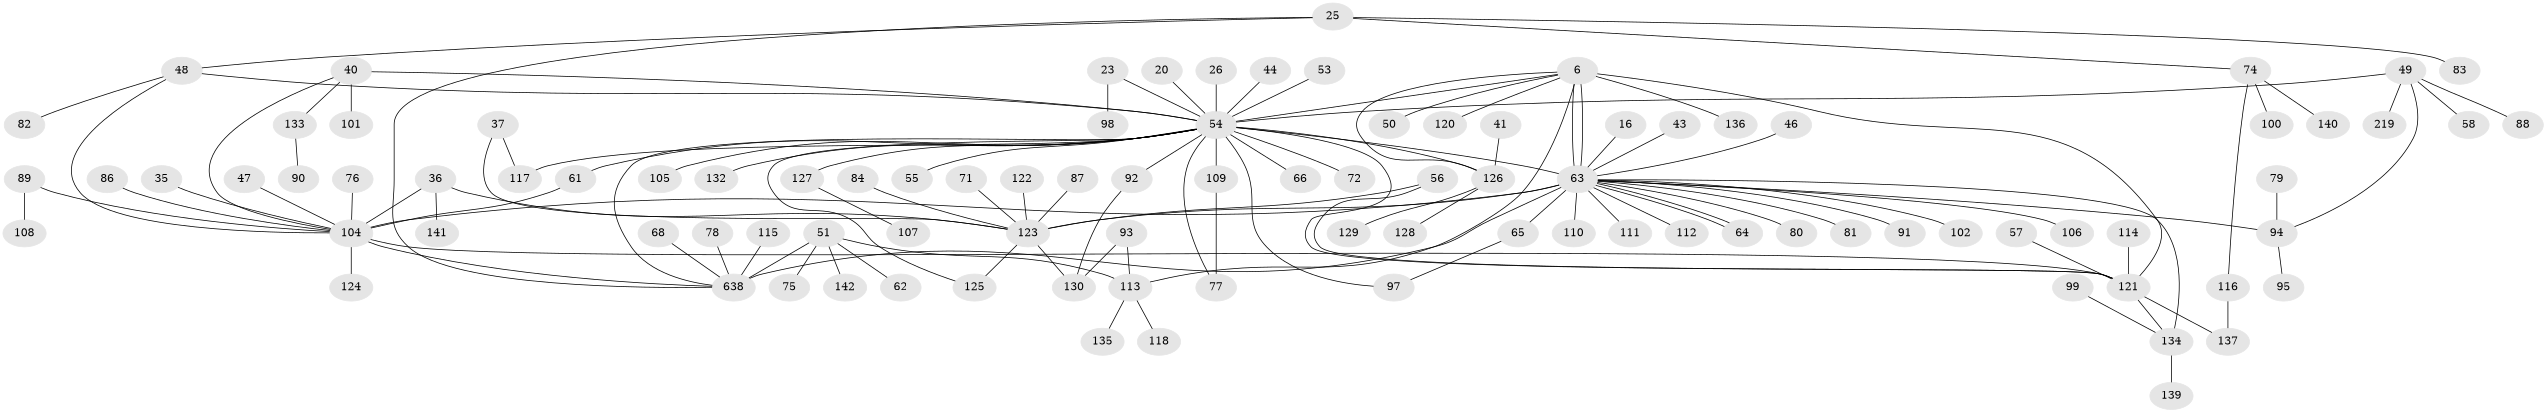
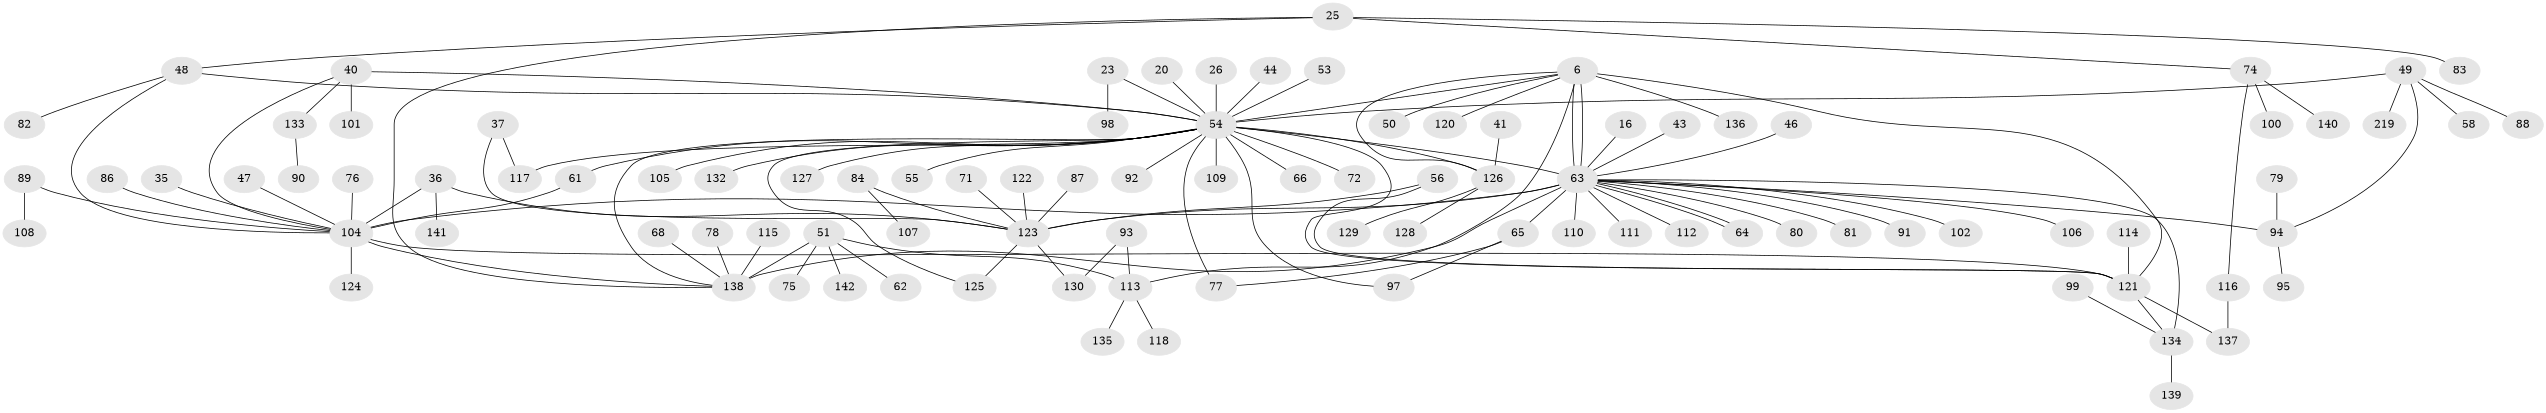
(855, 206) -> (884, 208)
(1094, 230) -> none
(1216, 233) -> (1371, 271)
(2016, 233) -> none
(734, 288) -> (734, 288)
